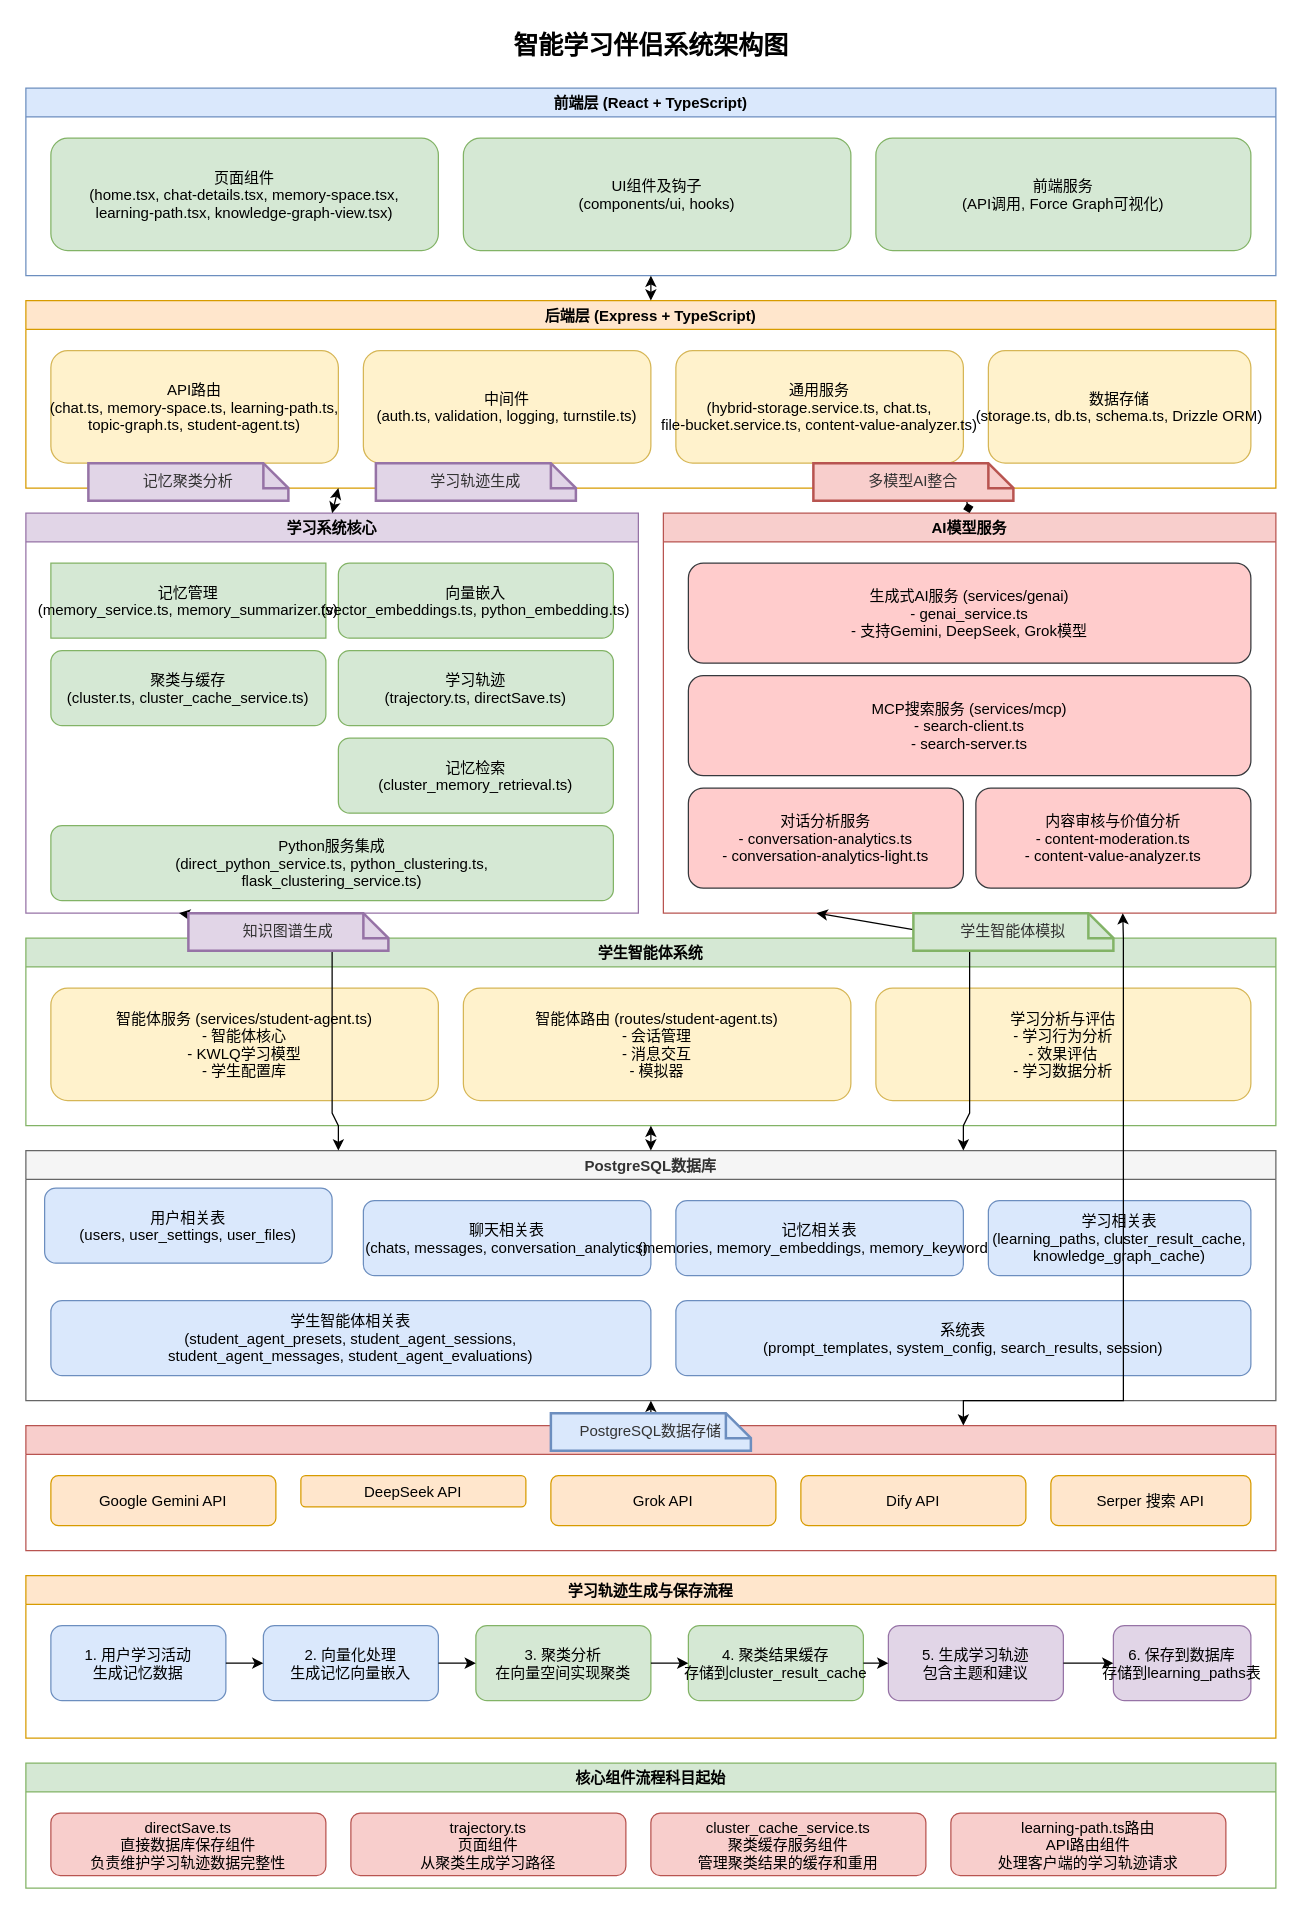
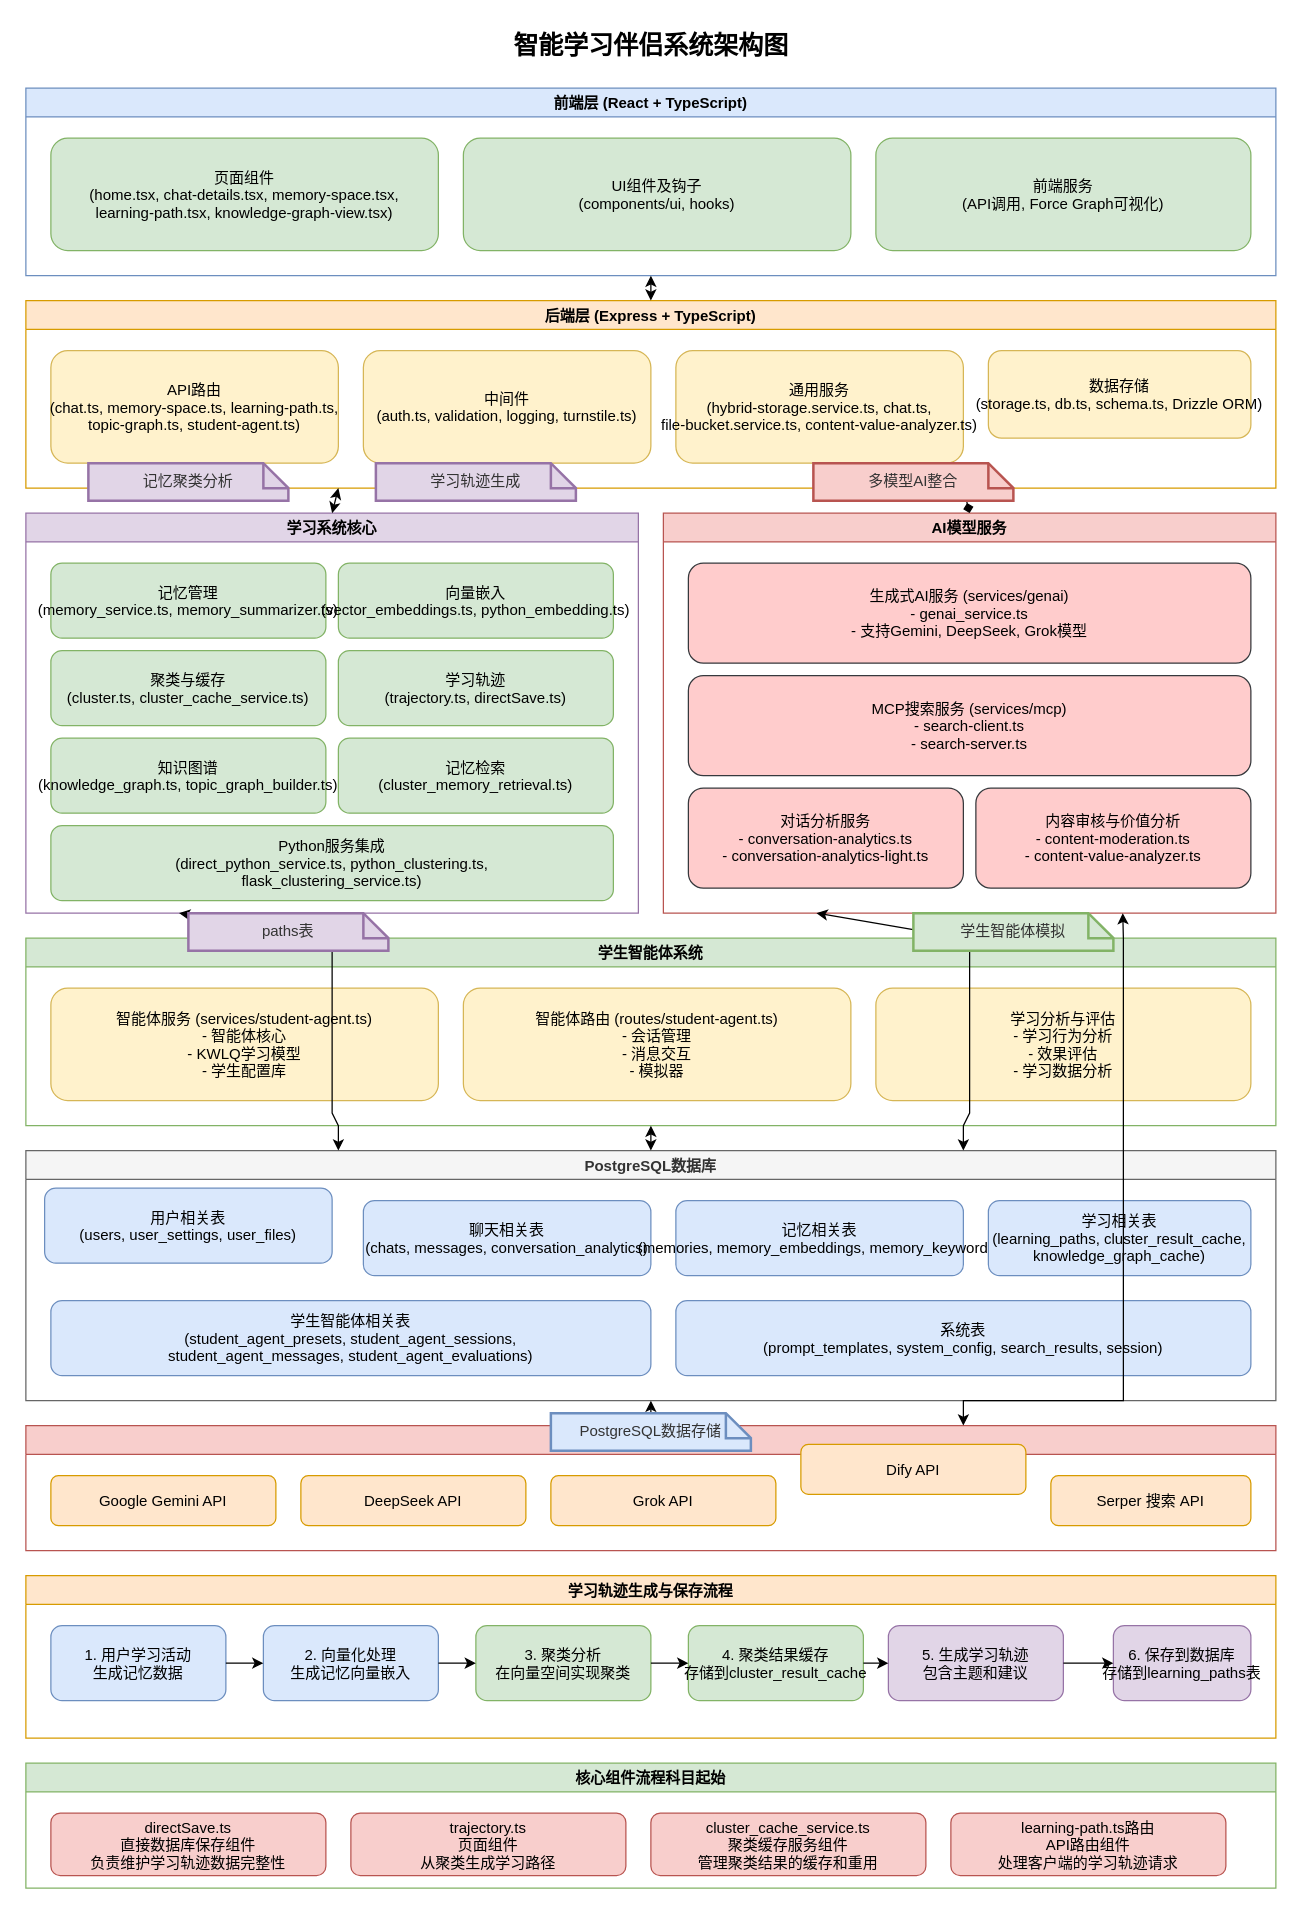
(1119, 407) -> (1119, 394)
(188, 601) -> (188, 601)
none -> (188, 776)
(288, 932) -> (288, 932)
(413, 1491) -> (413, 1501)
(913, 1501) -> (913, 1469)
